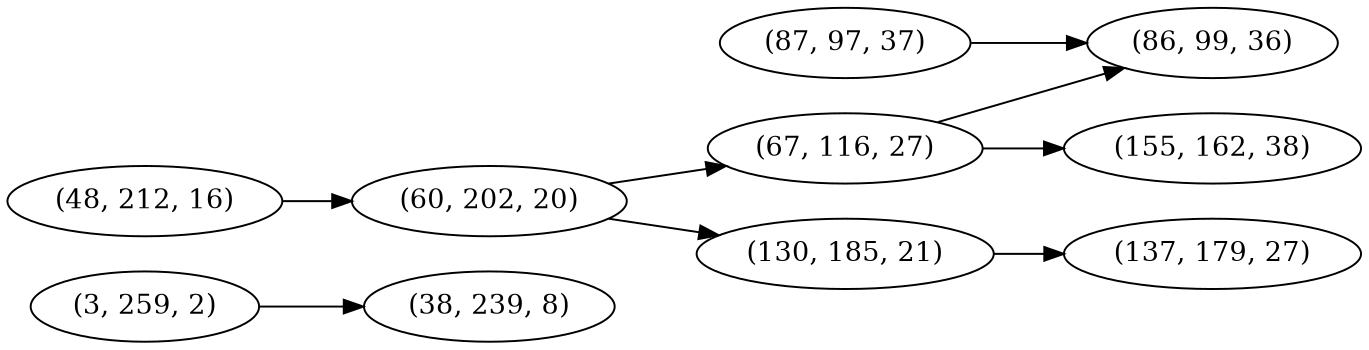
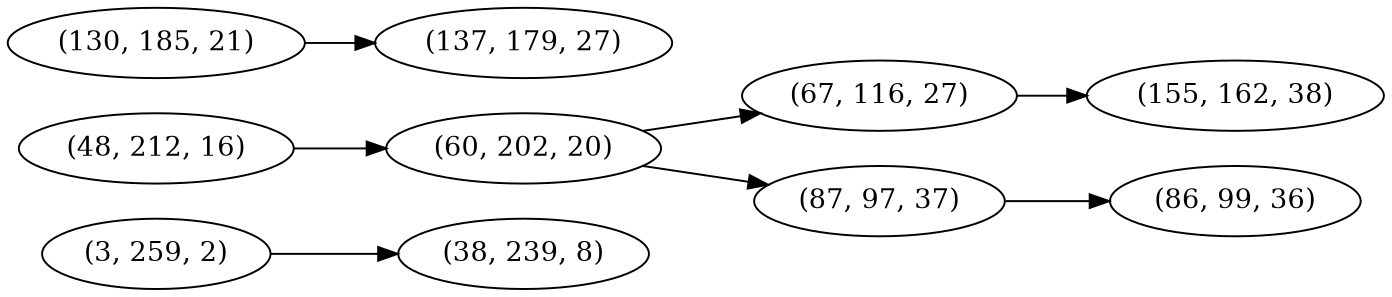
(1021, 98) -> none
(654, 225) -> (695, 174)
